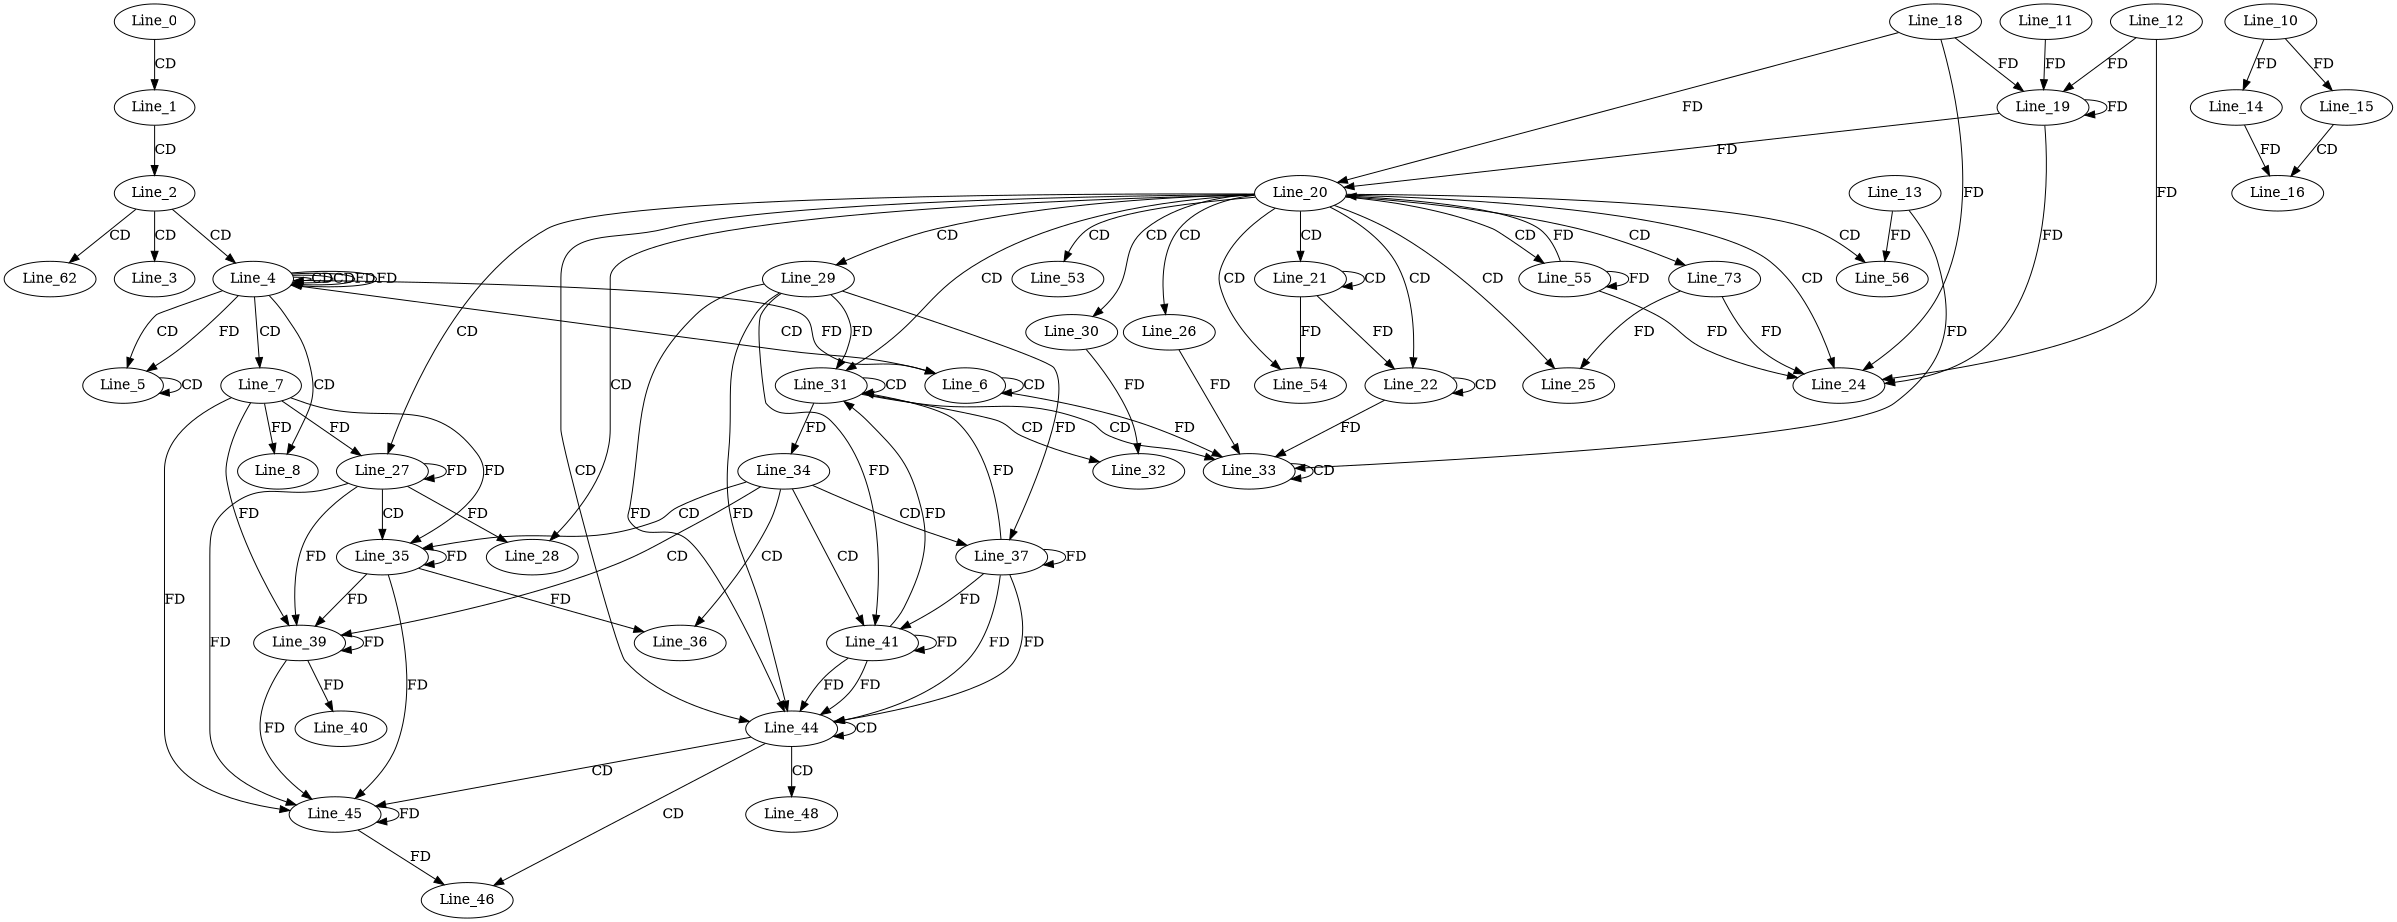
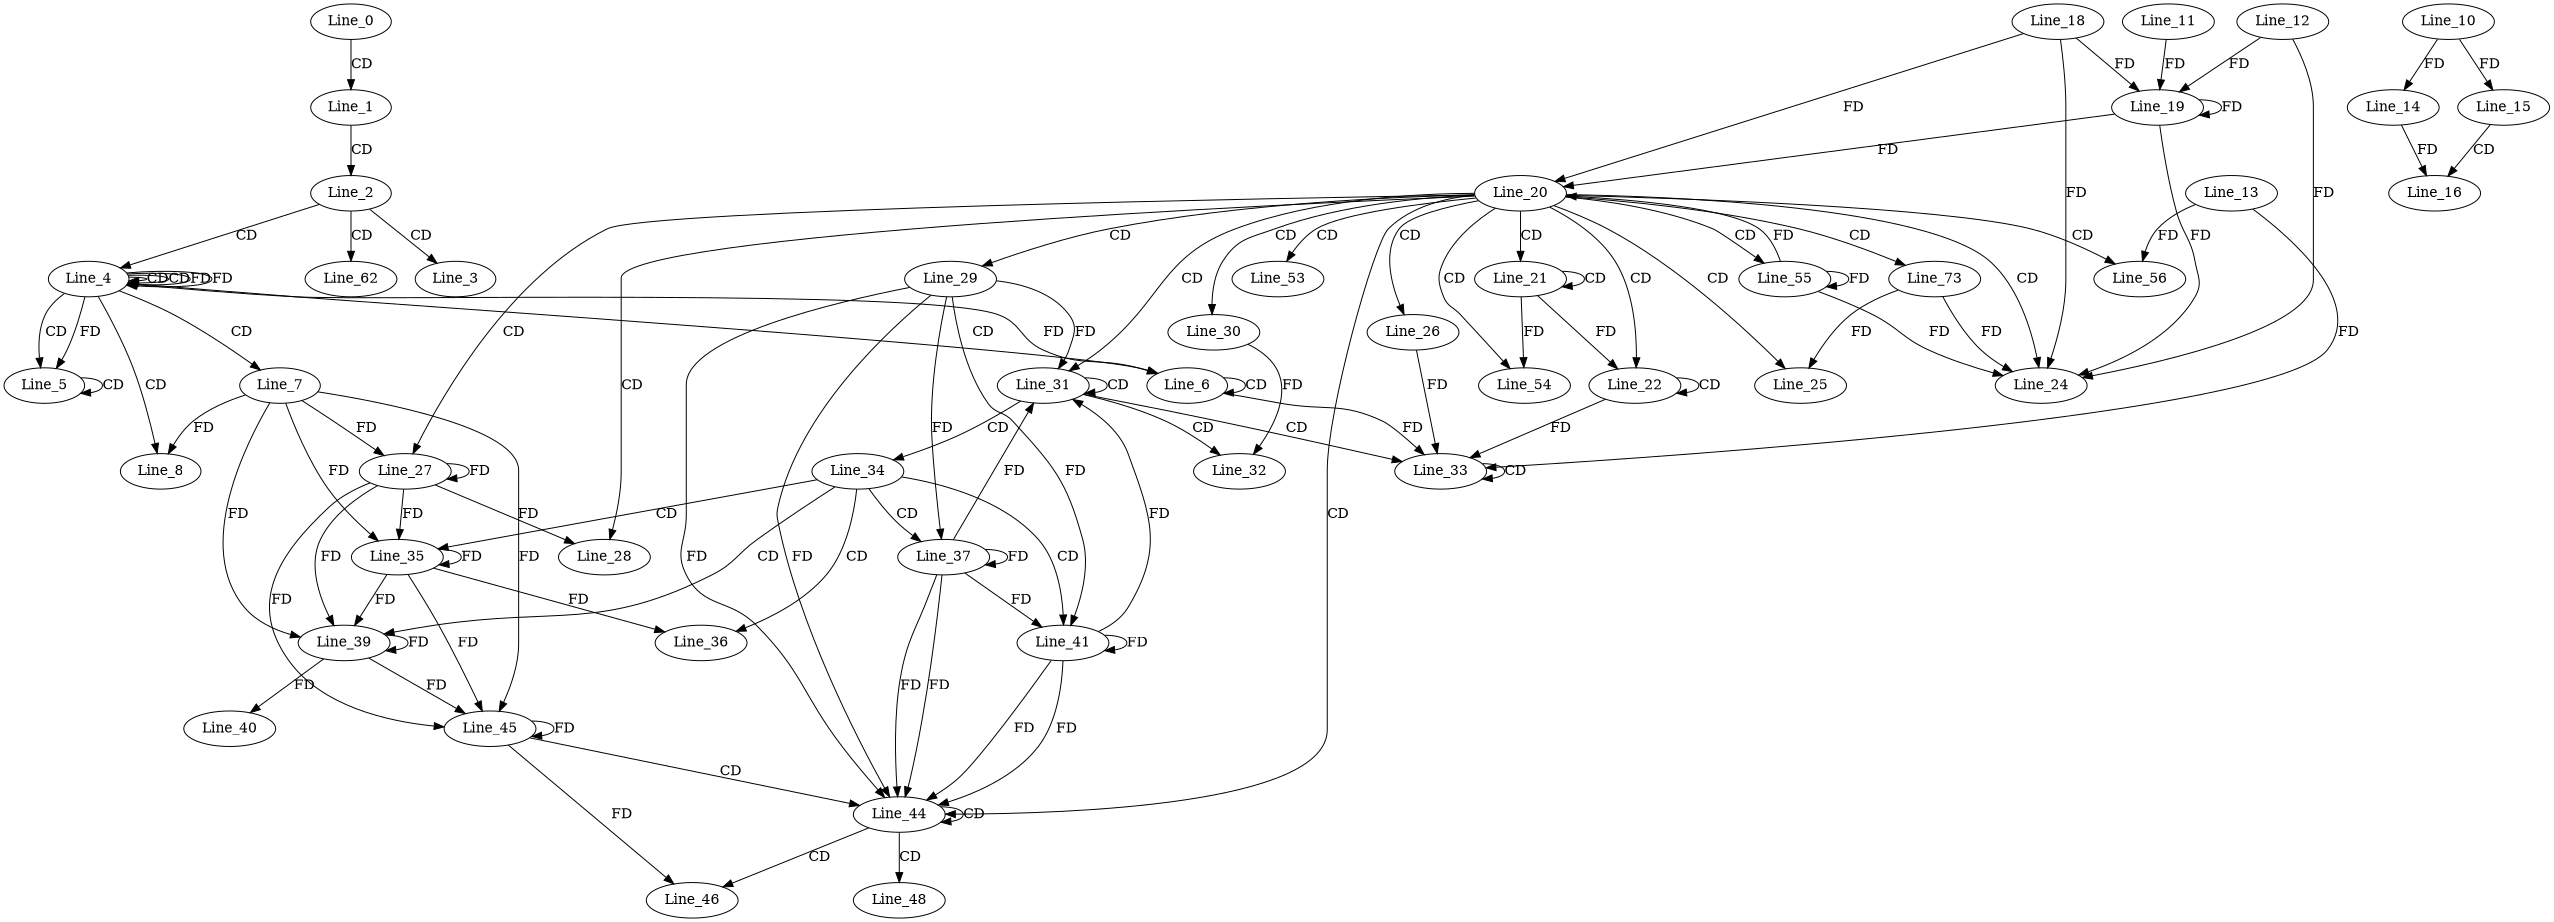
(816, 428) -> (998, 428)
(393, 514) -> (413, 514)
(568, 771) -> (690, 771)
